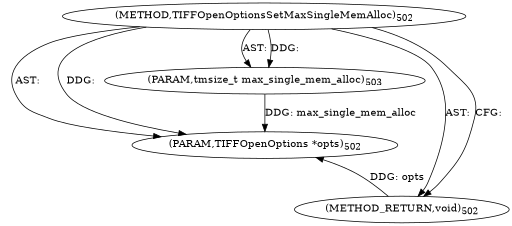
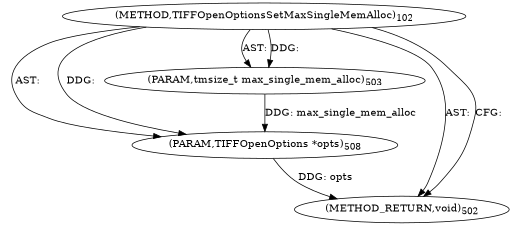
(405, 15) -> (405, 15)
(353, 144) -> (353, 144)
(358, 174) -> (298, 183)
